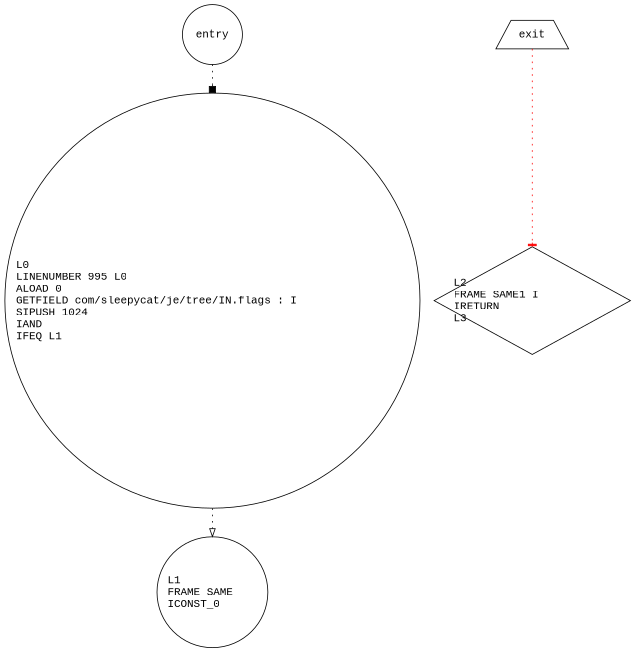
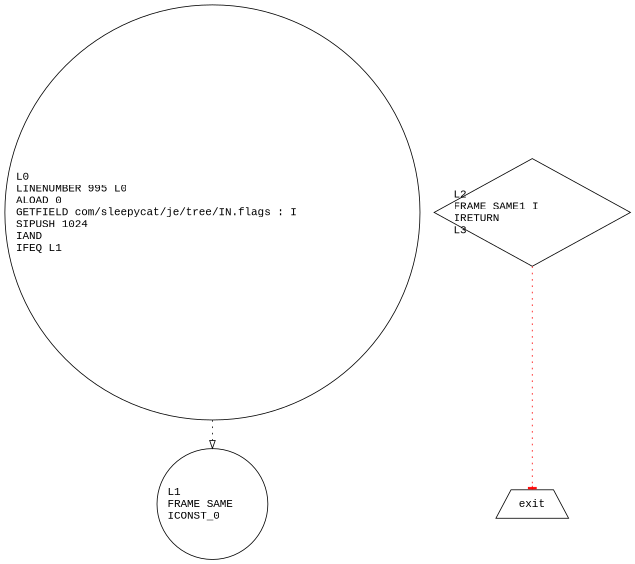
(212, 35) -> none
(532, 146) -> (532, 376)
